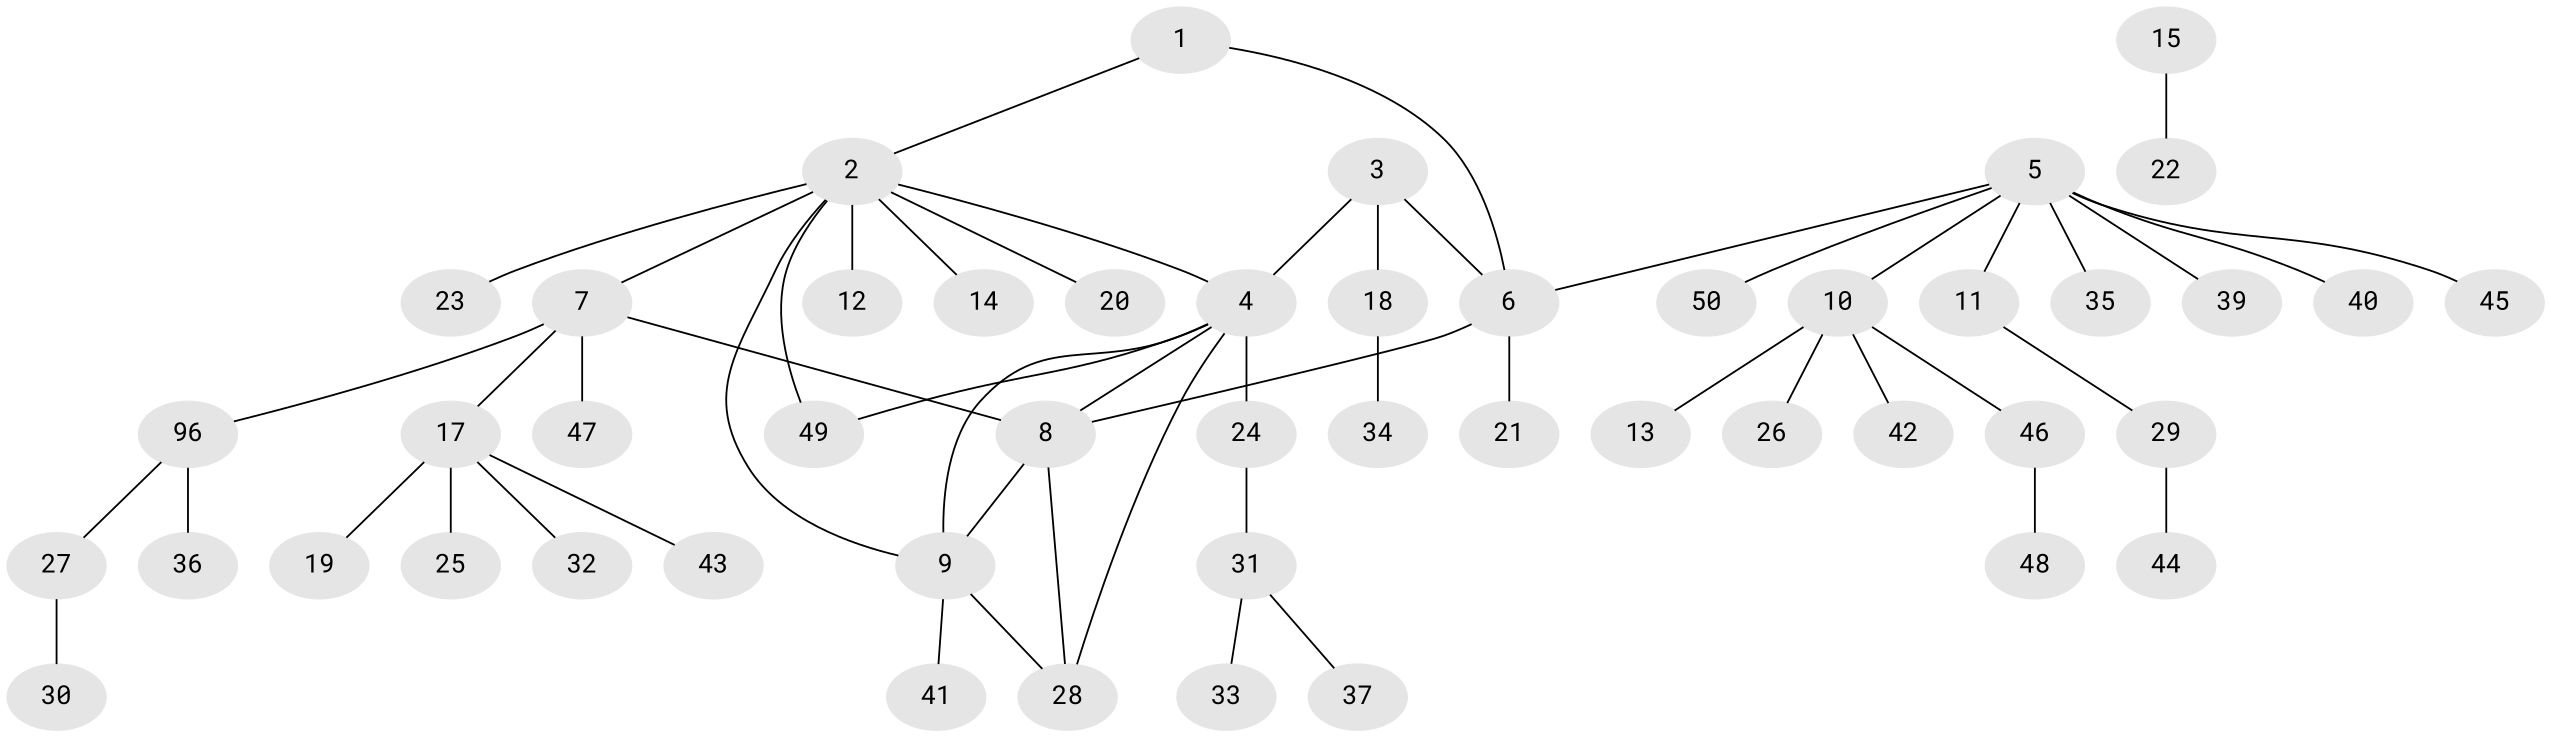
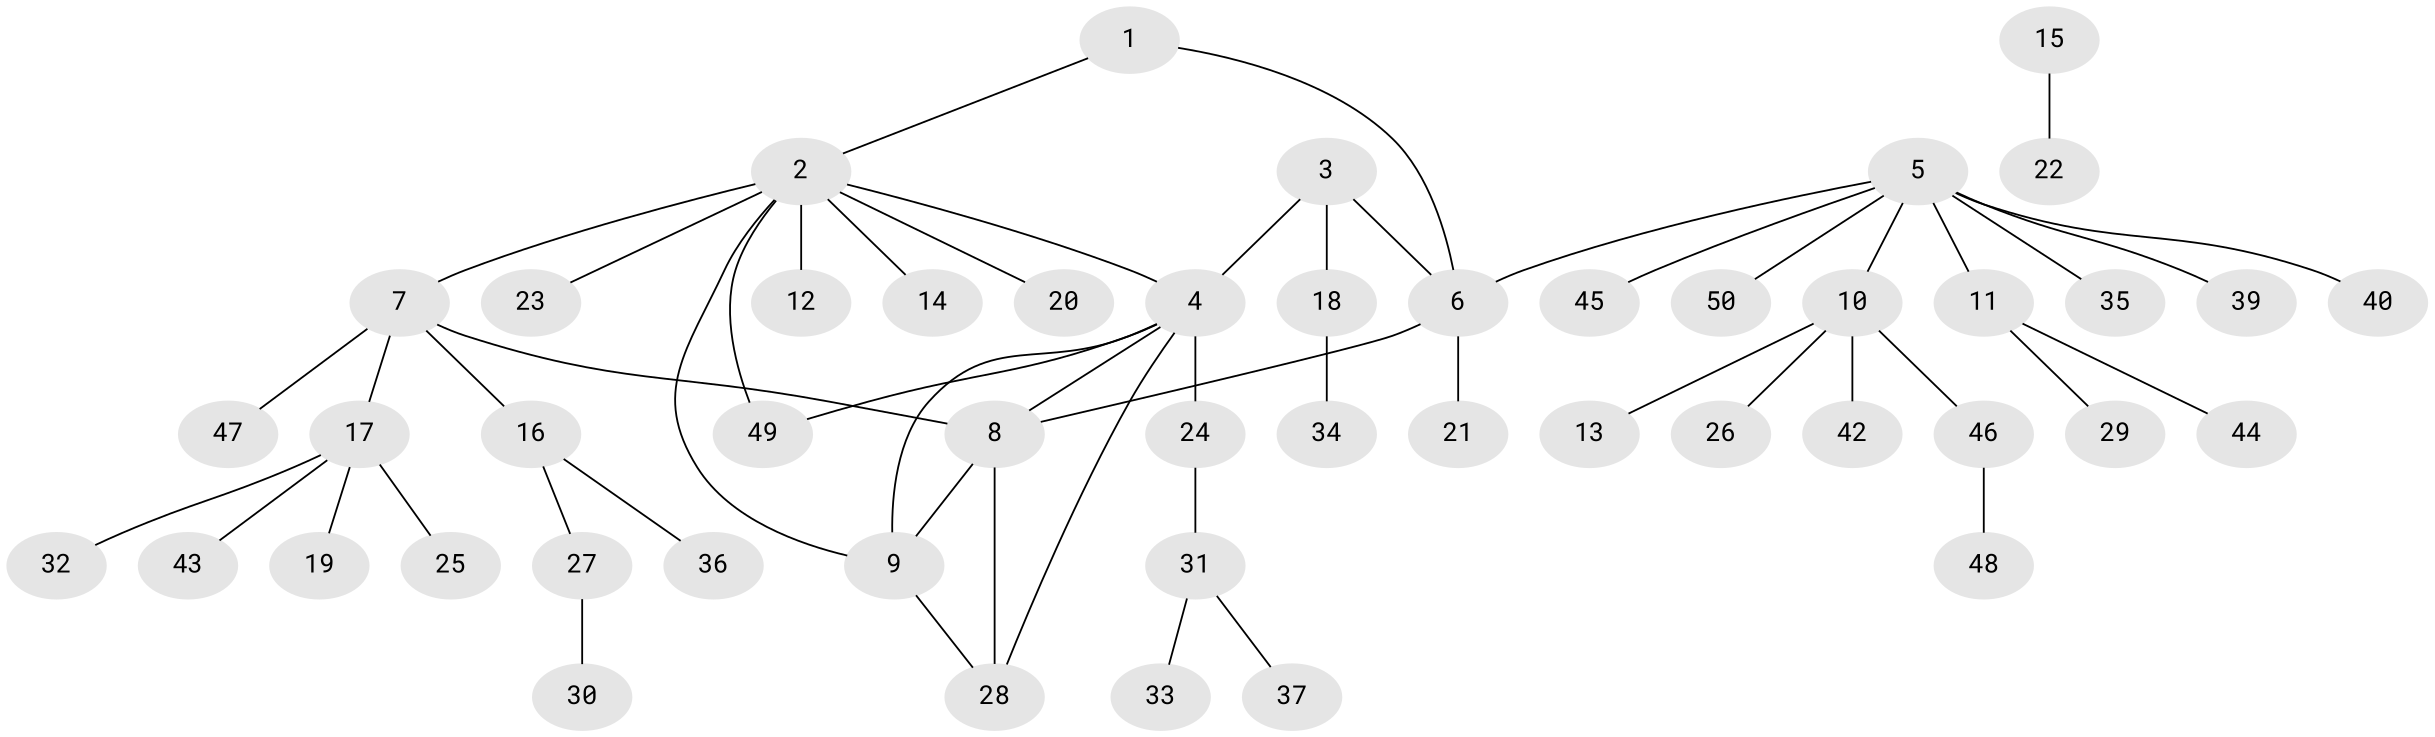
(188, 434) -> (531, 434)
(2166, 500) -> (2115, 369)
(936, 697) -> none
